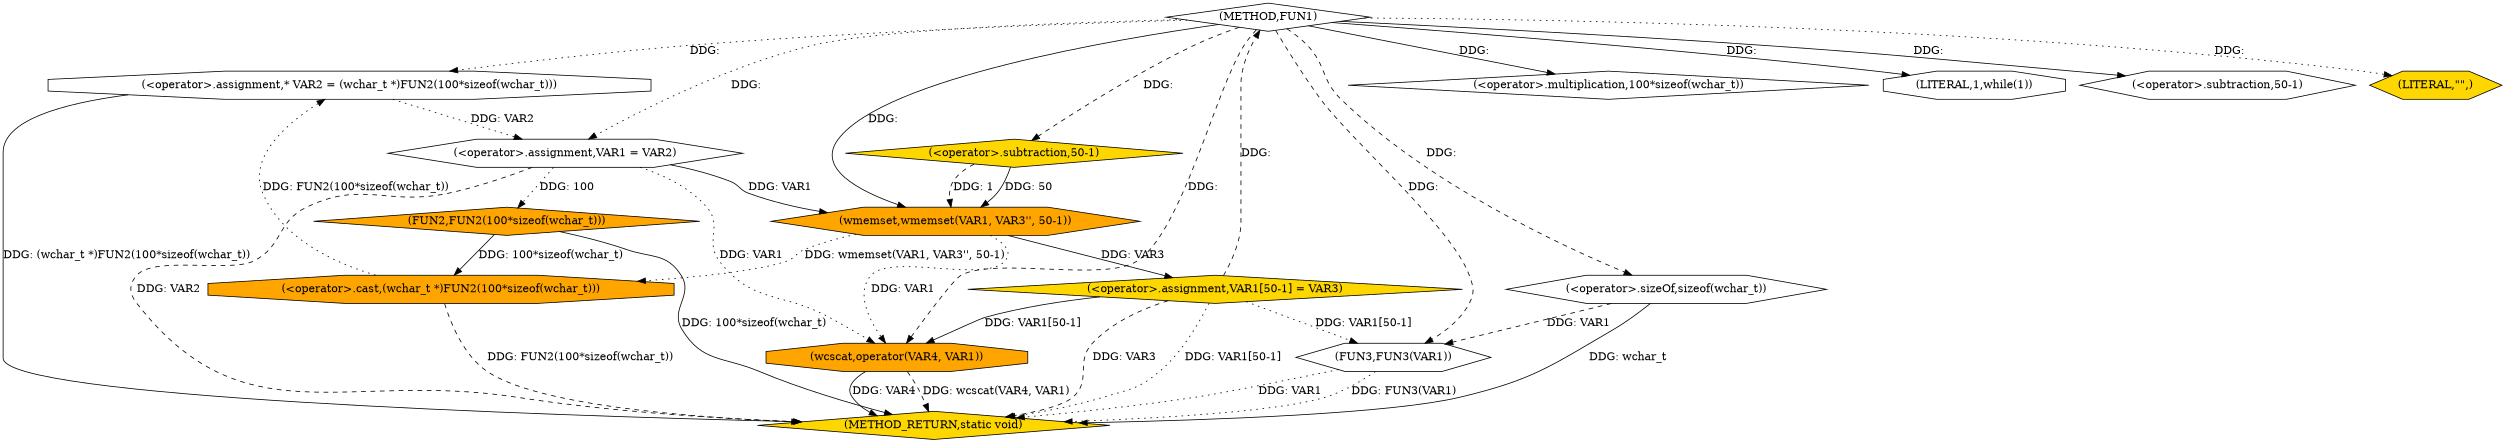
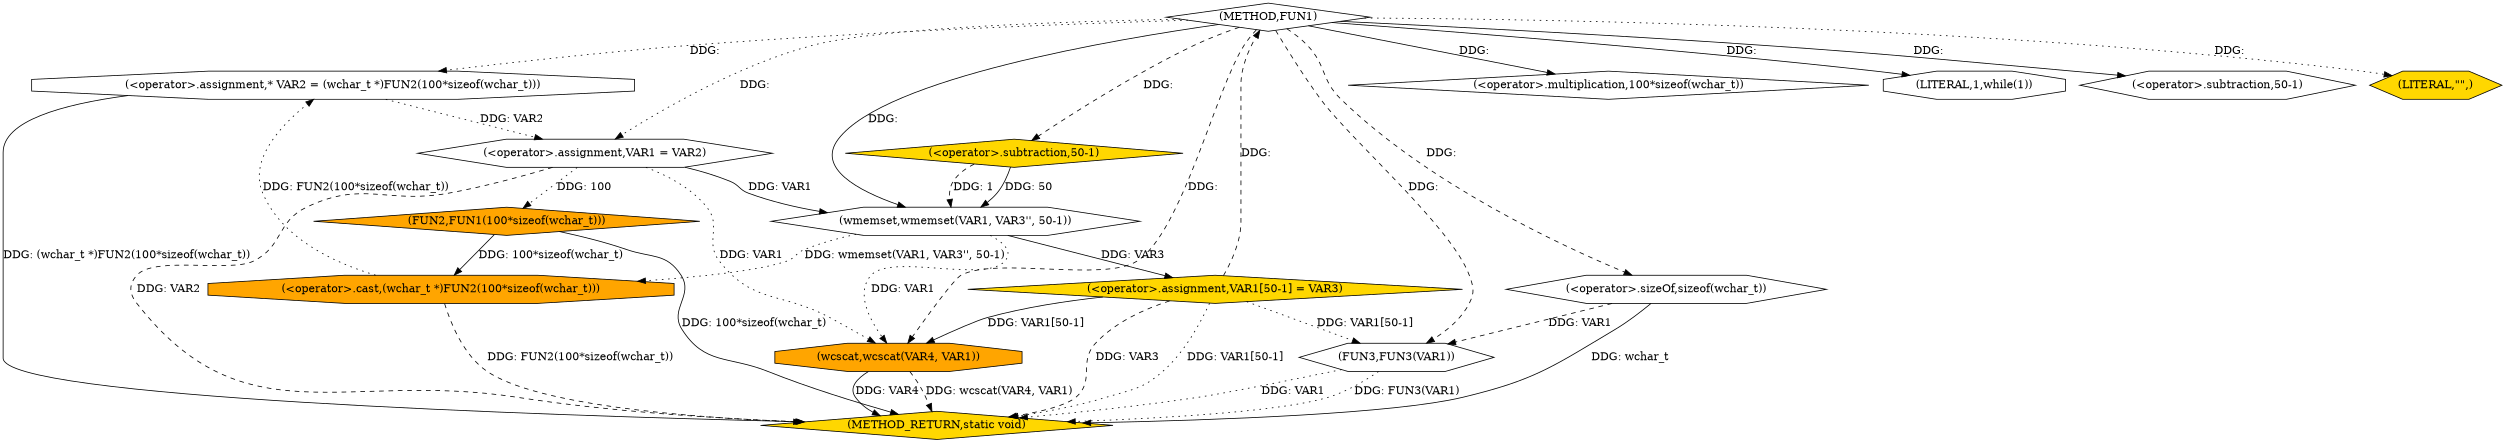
(507, 221) -> (507, 221)
(956, 221) -> (956, 221)
(897, 357) -> (898, 357)
